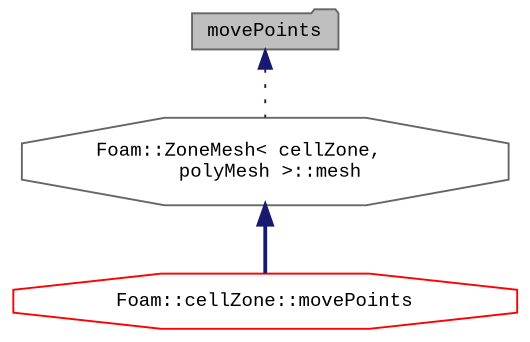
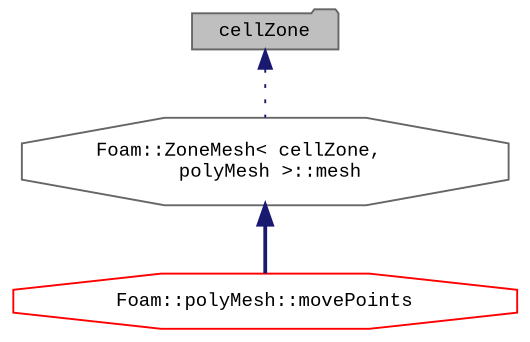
(265, 31) -> (265, 31)
(265, 301) -> (265, 301)
